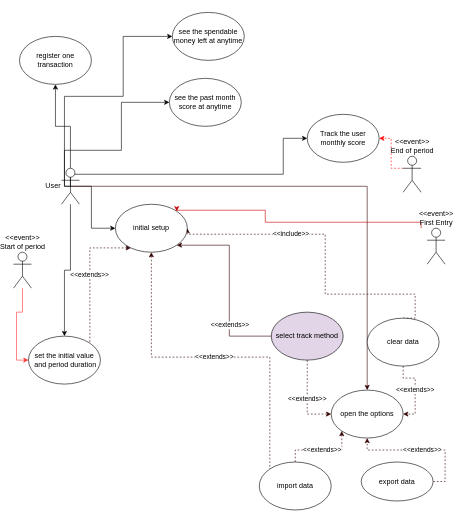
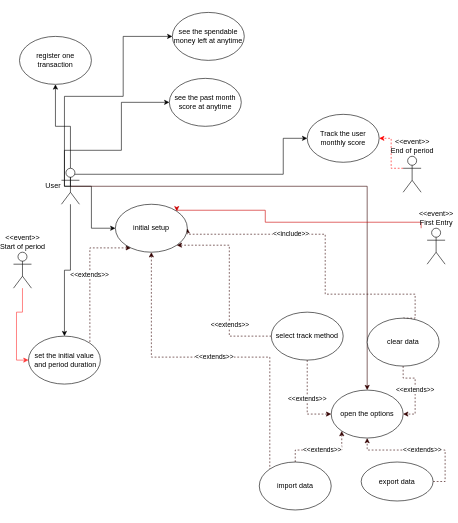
(230, 258) -> (230, 258)
(308, 336) -> (308, 336)
